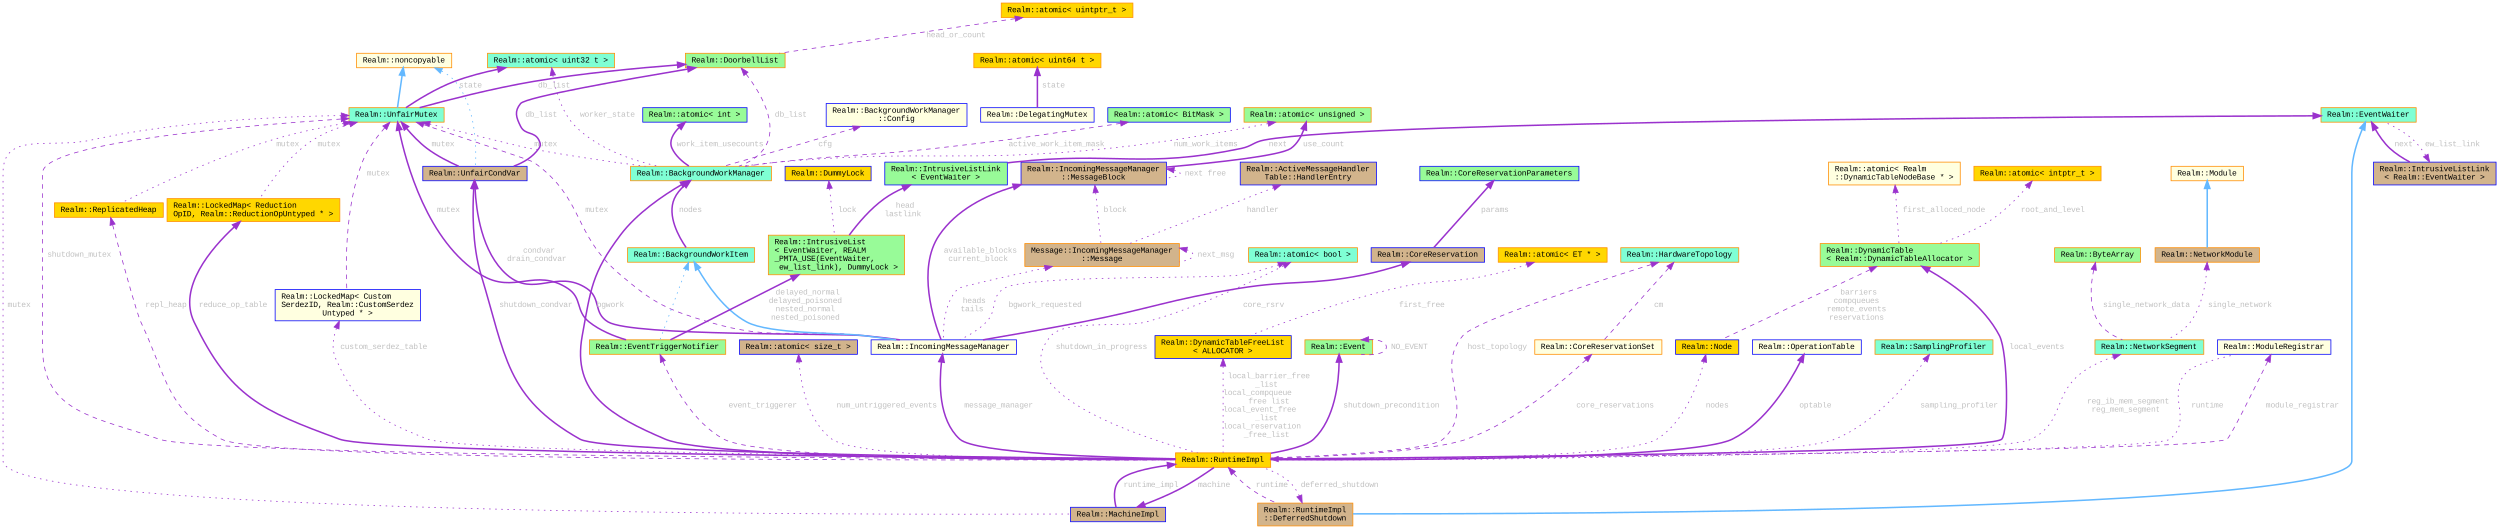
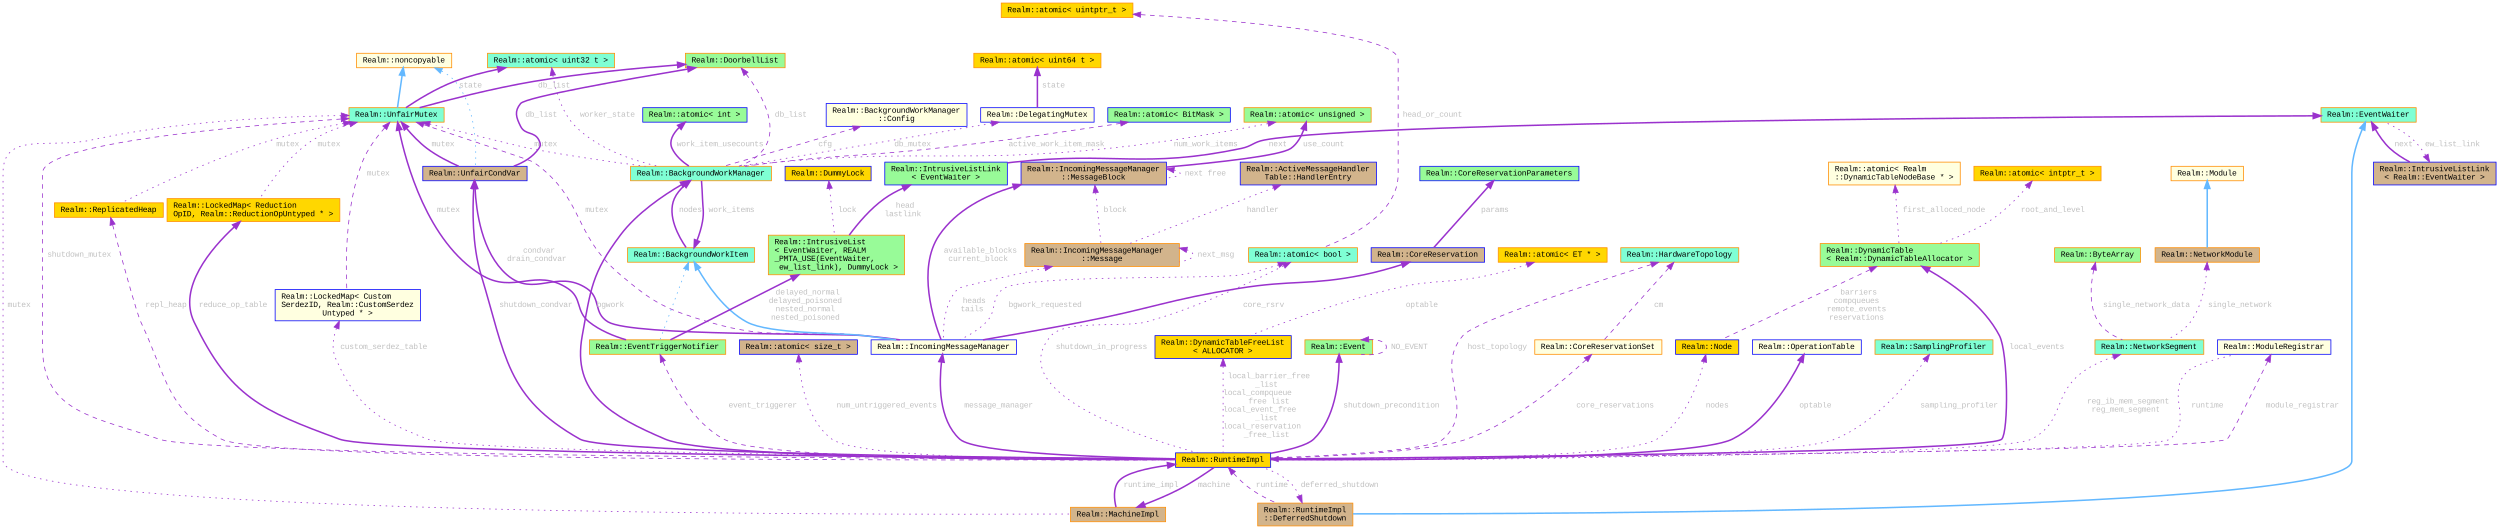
(897, 36) -> (1384, 48)
none -> (865, 145)
none -> (703, 211)
(1102, 255) -> (1102, 255)
(1420, 305) -> (1420, 305)
(1223, 460) -> (1223, 460)
(1118, 515) -> (1118, 515)
